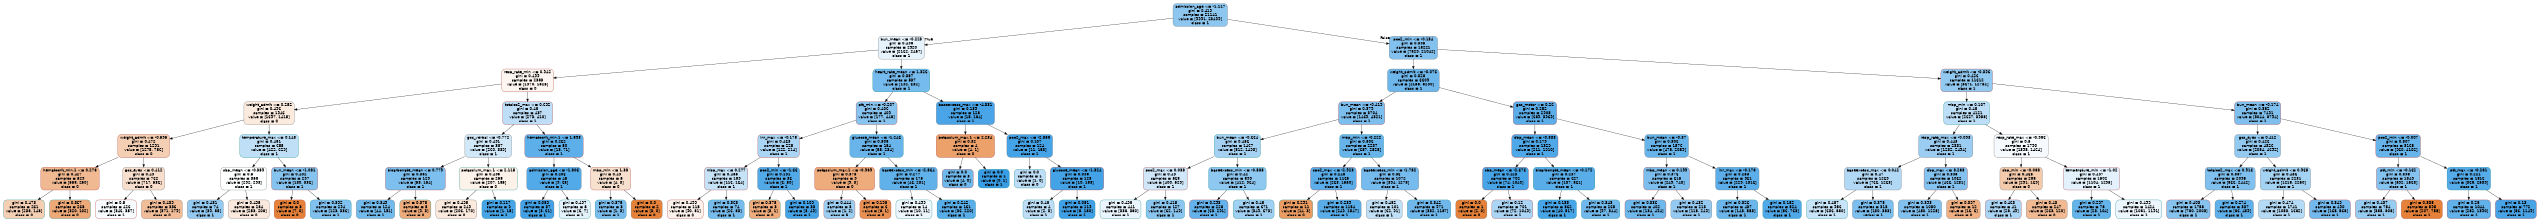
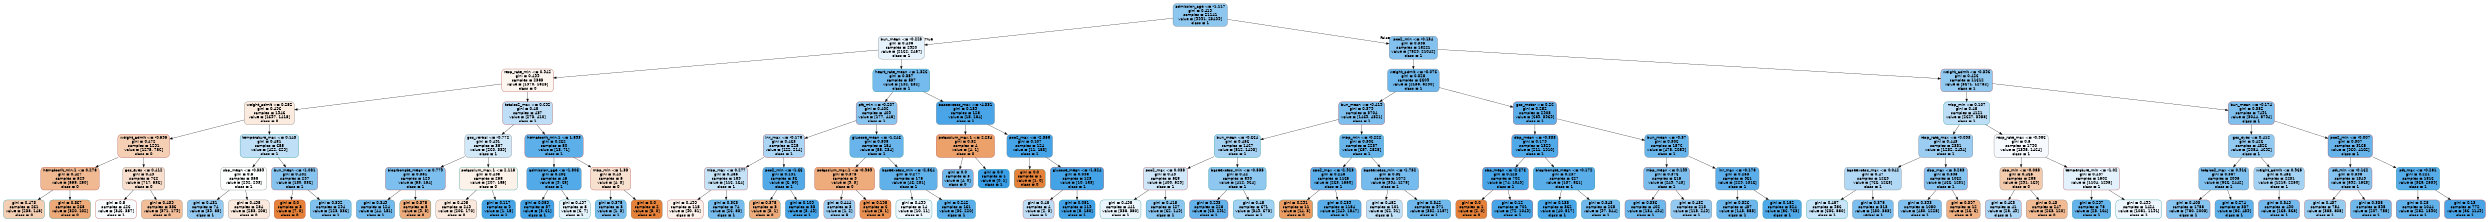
(1030, 179) -> (1030, 179)
(1039, 209) -> (1039, 209)
(1512, 209) -> (1512, 209)
(2282, 209) -> none
(2422, 209) -> (2371, 209)
